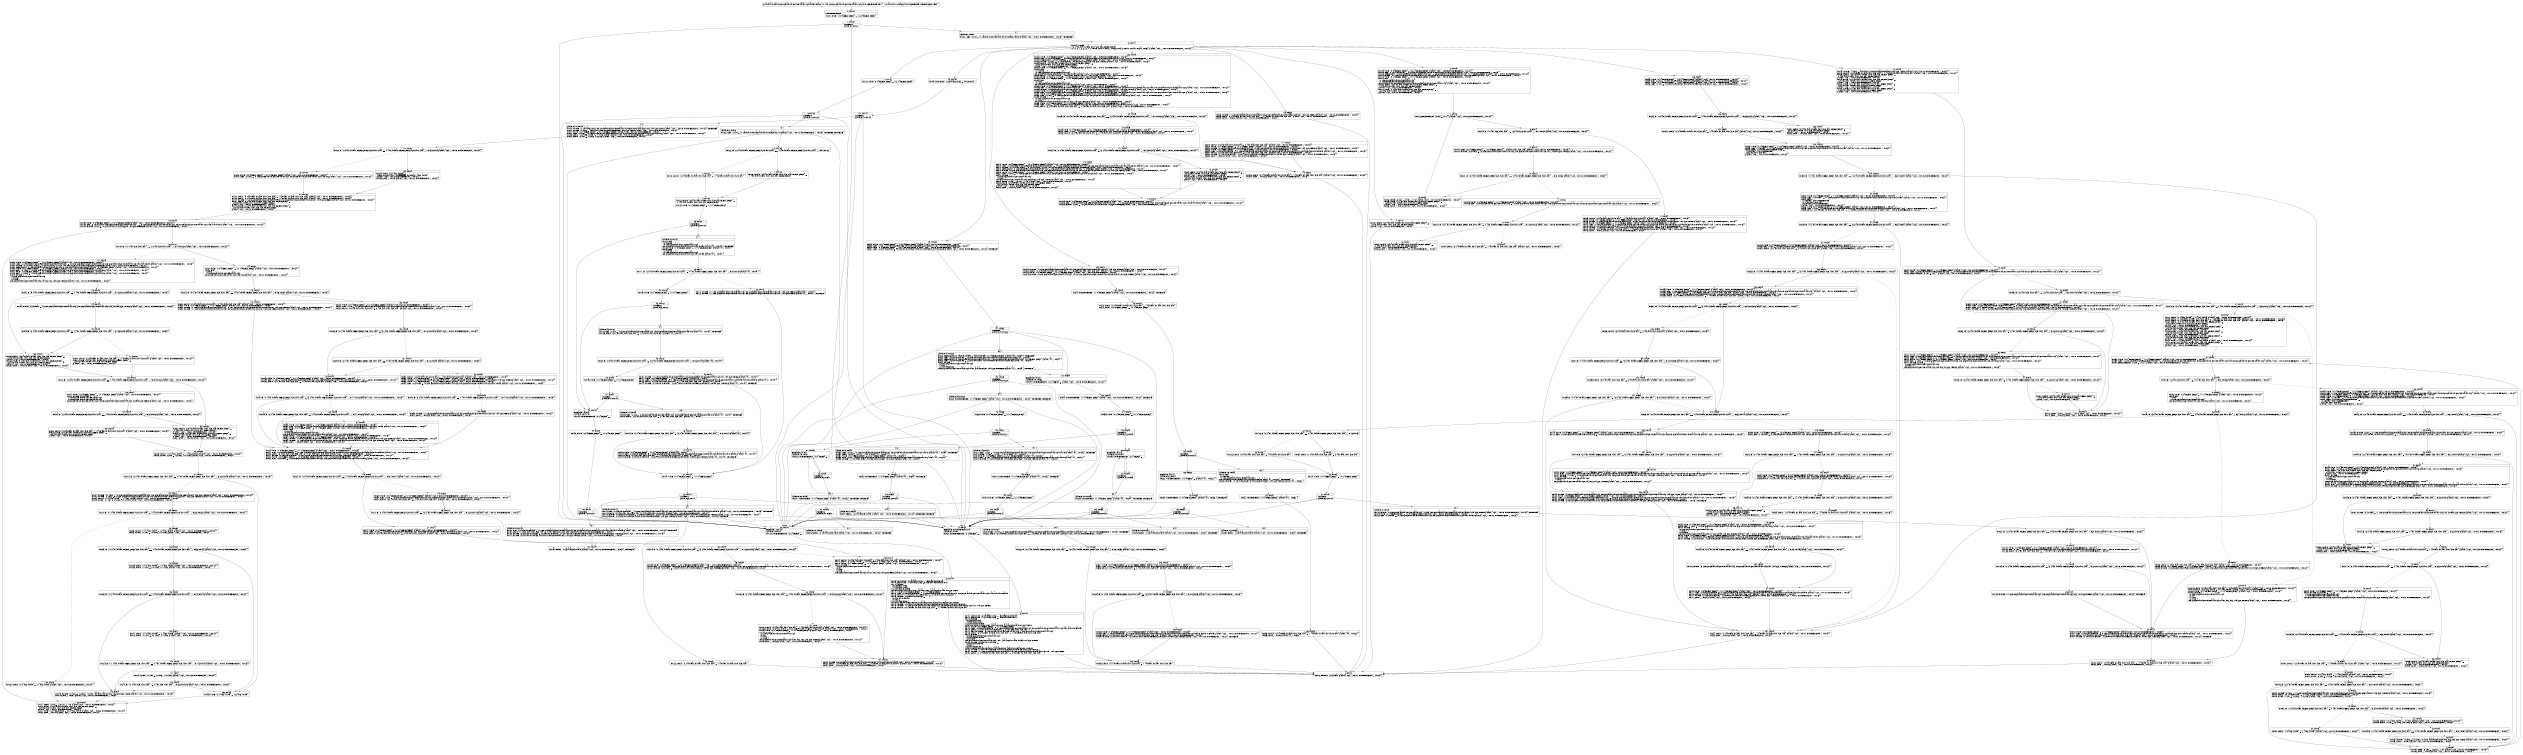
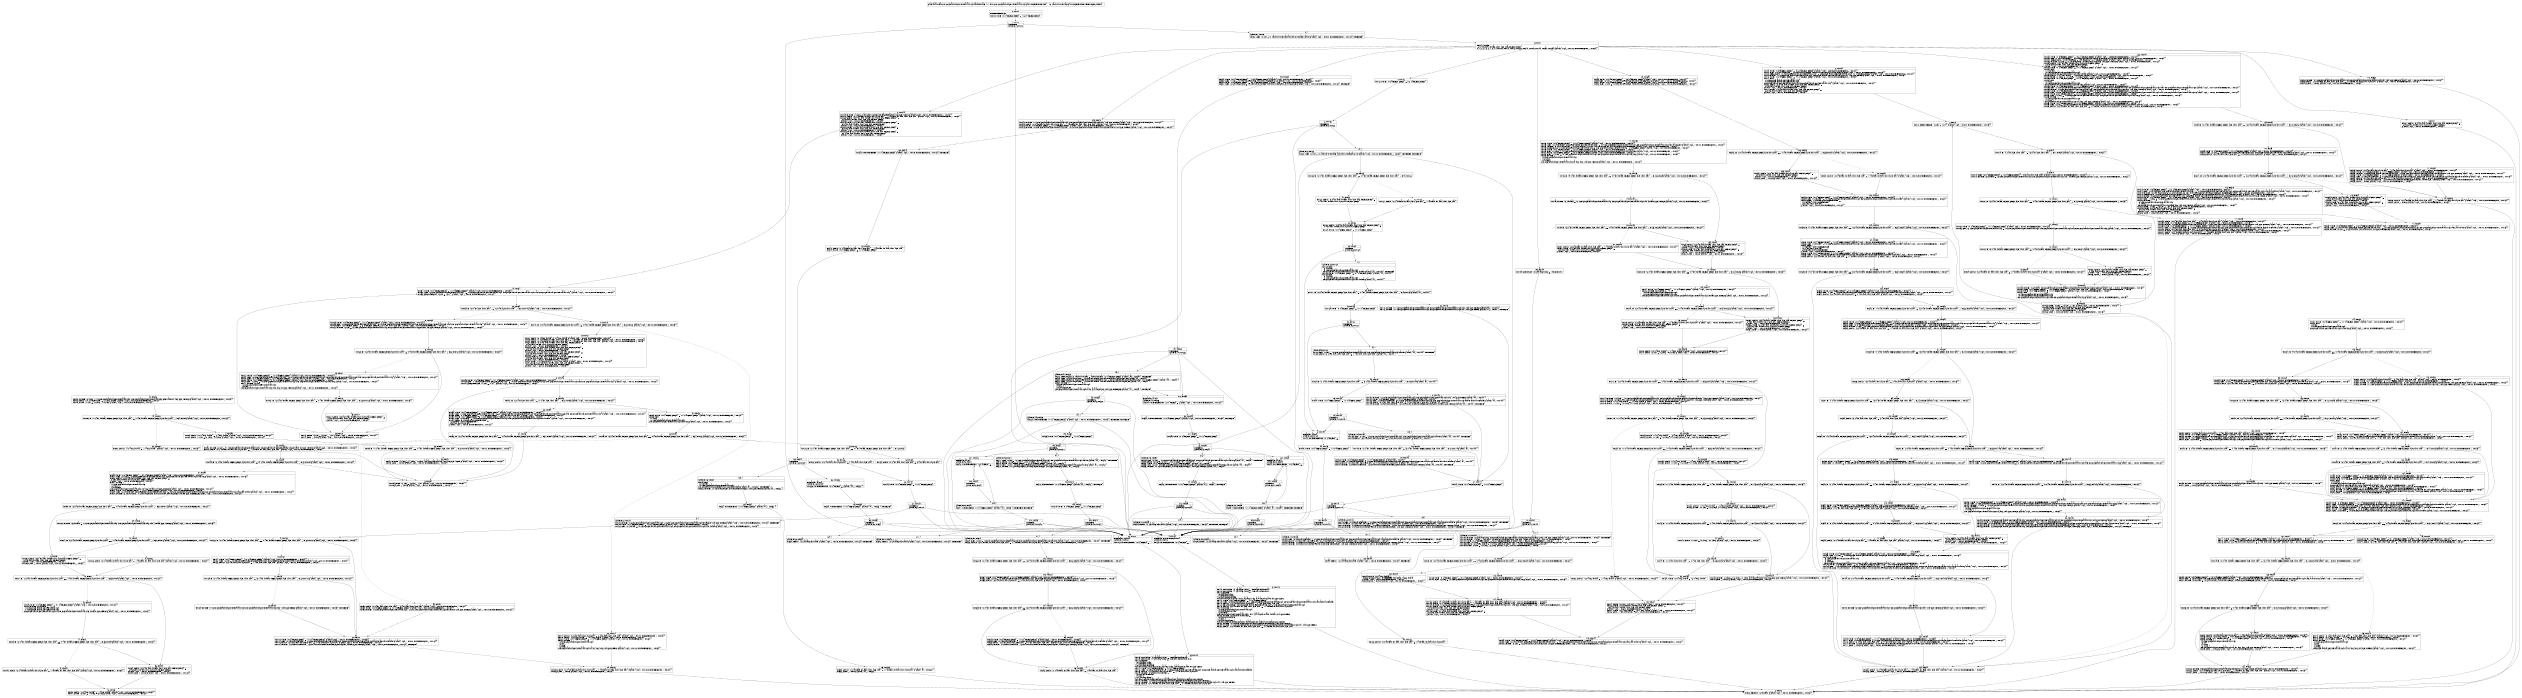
(172, 246) -> none
none -> (2081, 292)
(445, 512) -> none
(2349, 684) -> none
